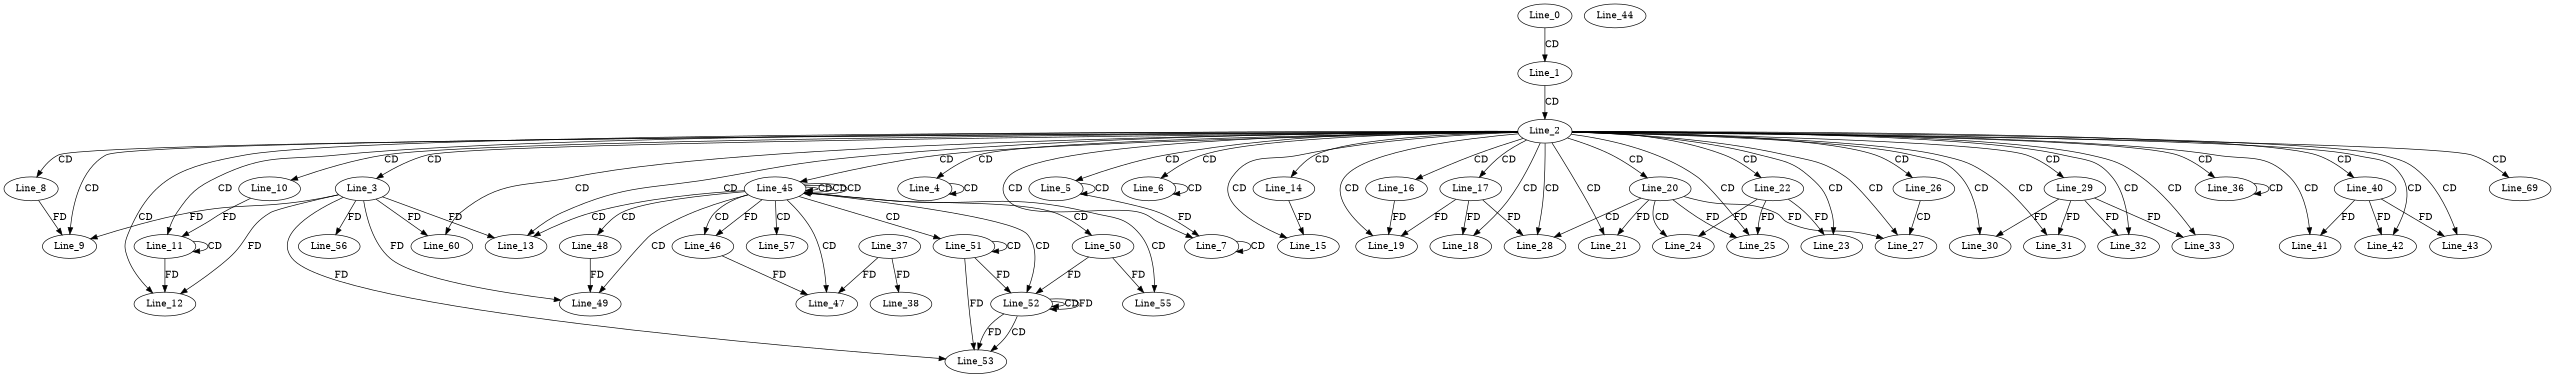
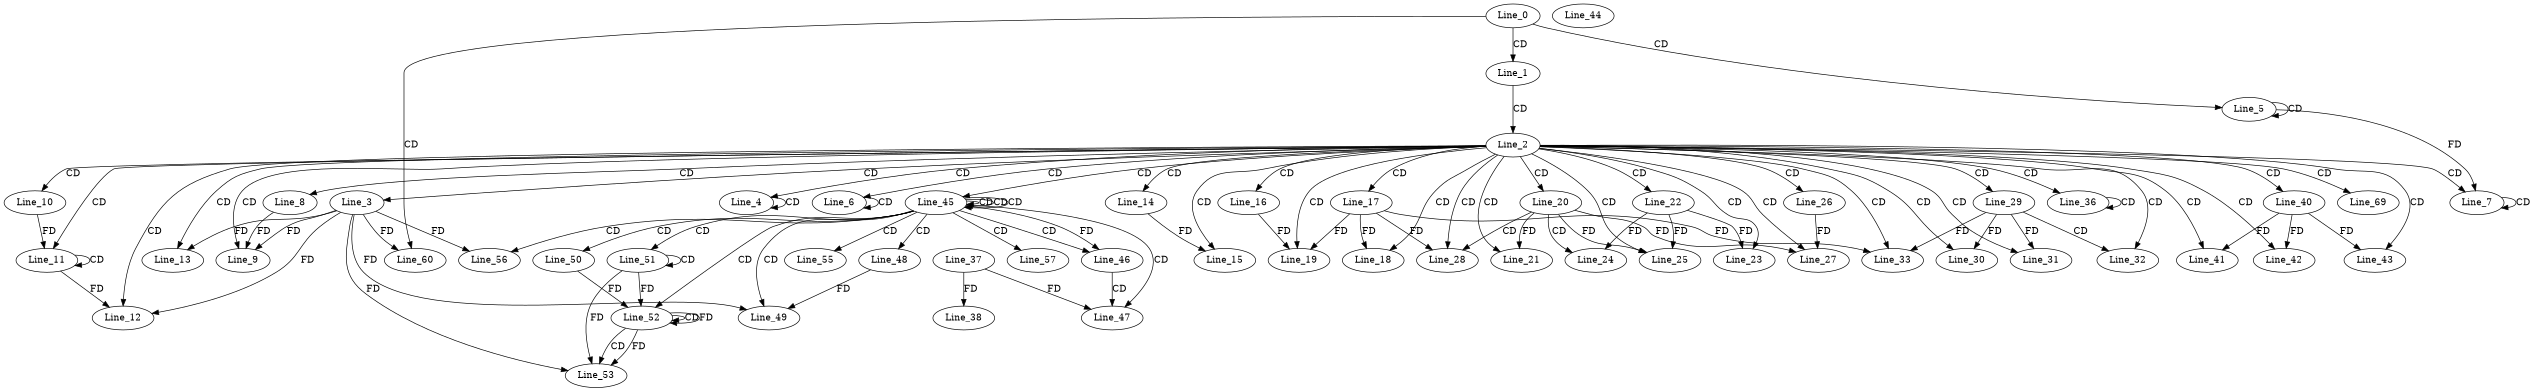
(948, 145) -> (858, 24)
(1221, 147) -> (1872, 80)
(640, 202) -> (664, 220)
(1924, 218) -> (1824, 232)
(2113, 218) -> (2081, 232)
none -> (1650, 219)
(1126, 273) -> none
(780, 275) -> (1119, 289)
